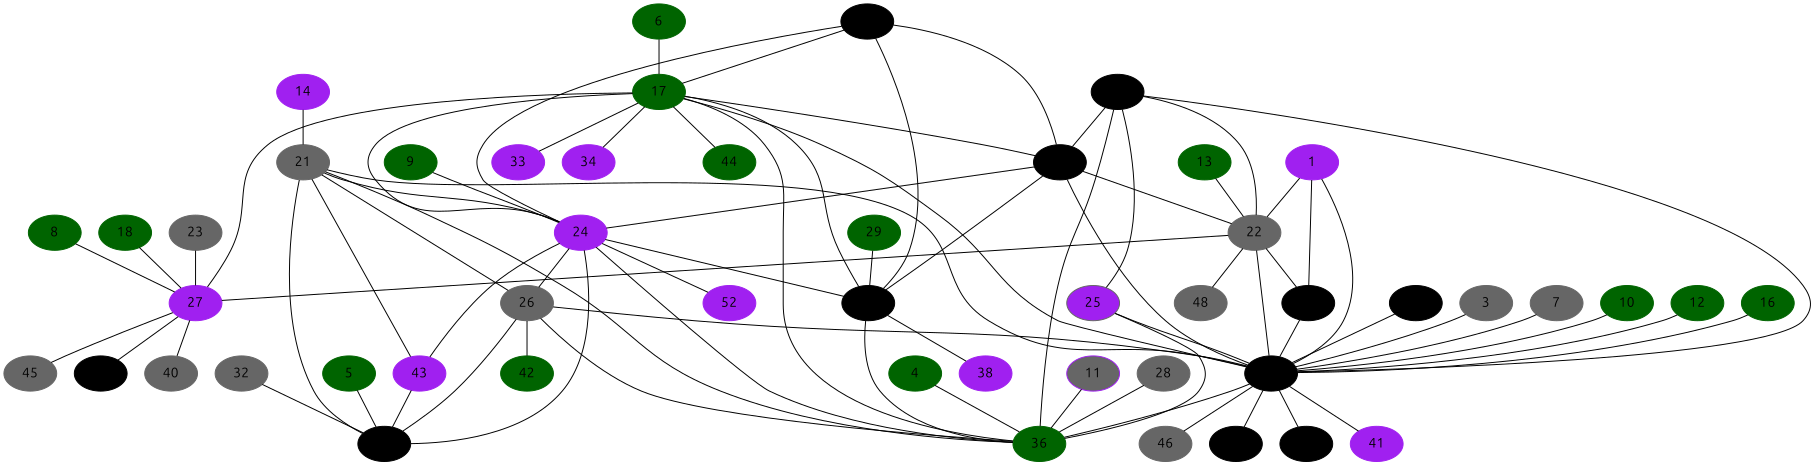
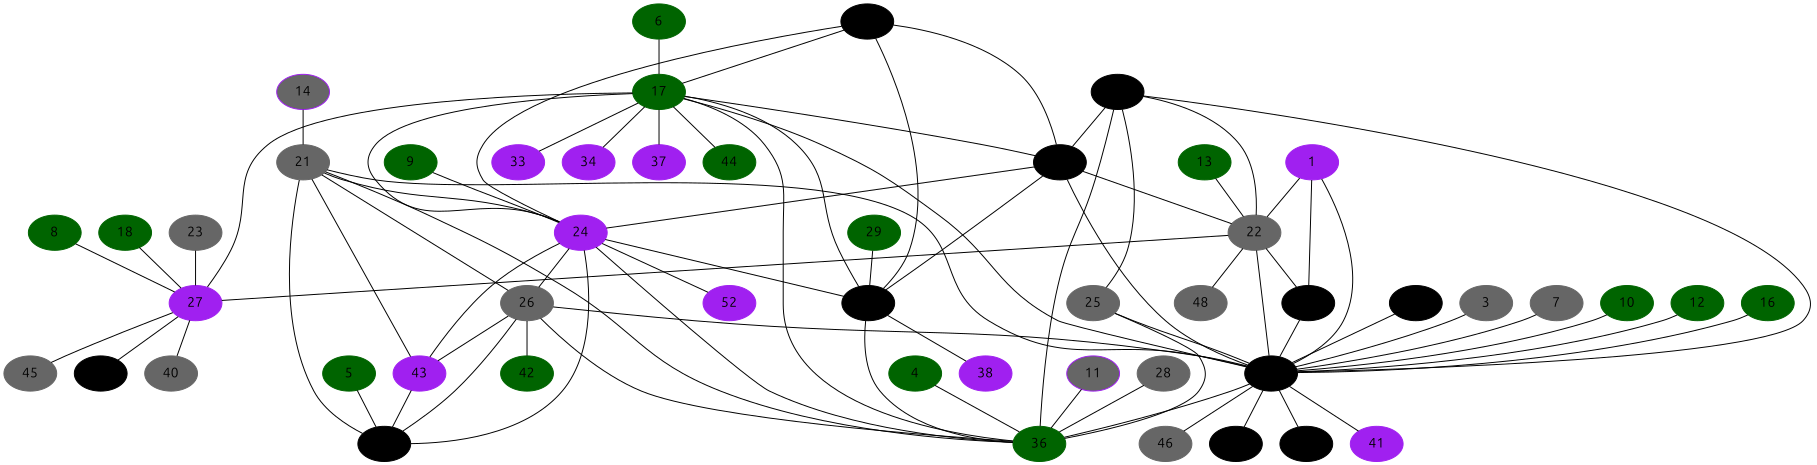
(303, 92) -> (303, 92)
none -> (659, 162)
(1093, 303) -> (1093, 303)
none -> (473, 338)
(242, 374) -> none
